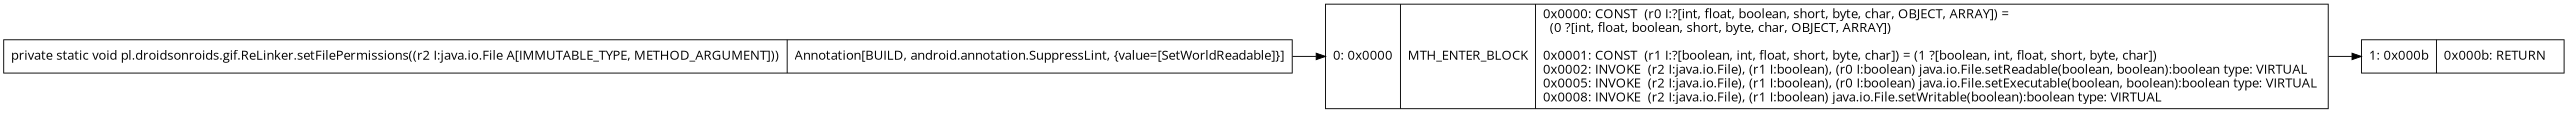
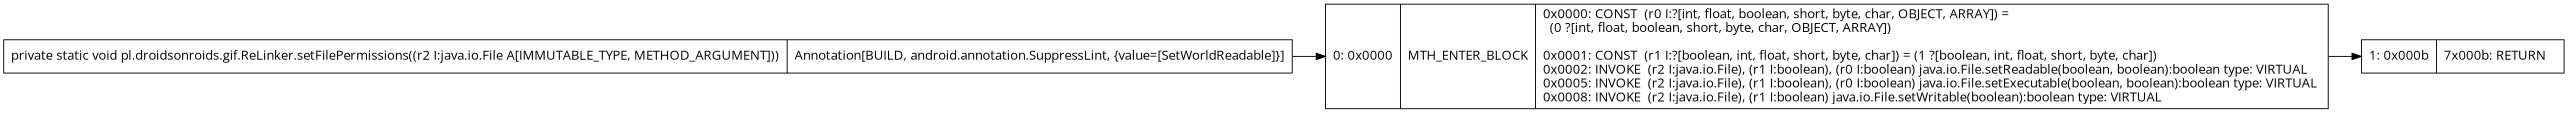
(2500, 56) -> (2500, 56)
